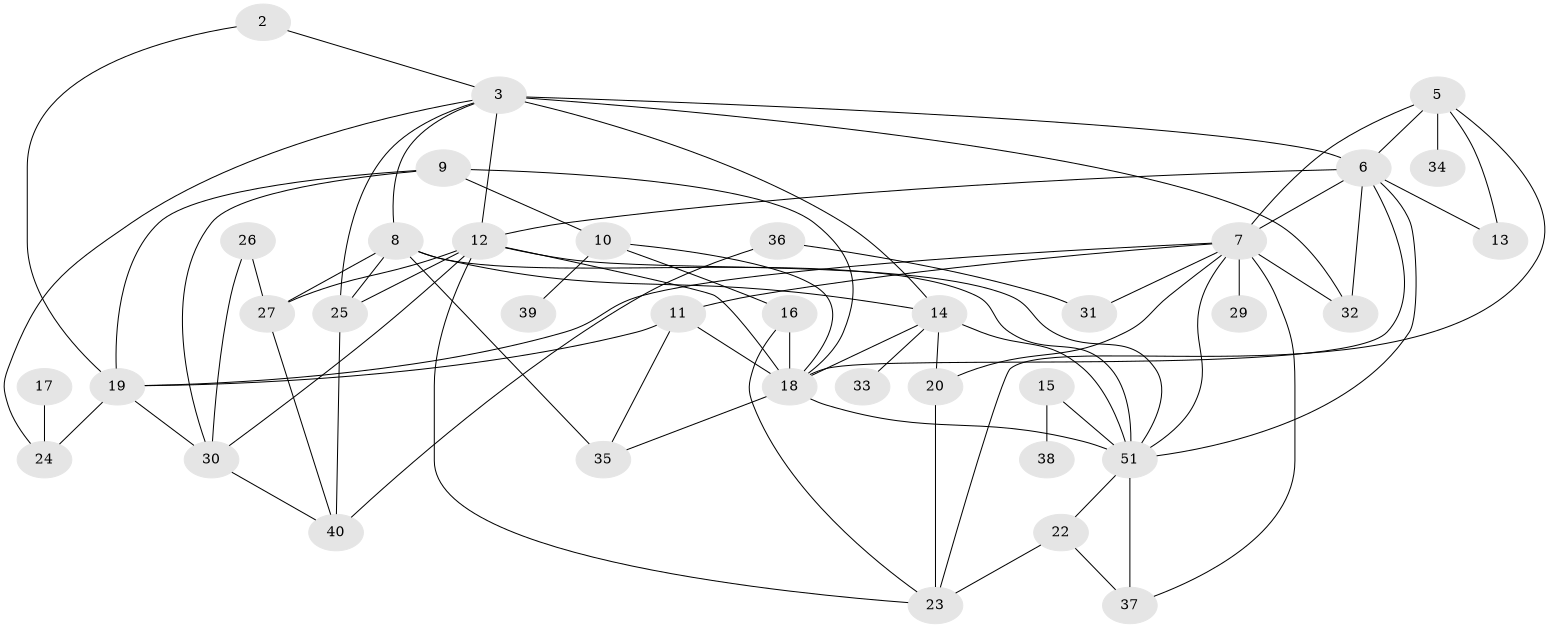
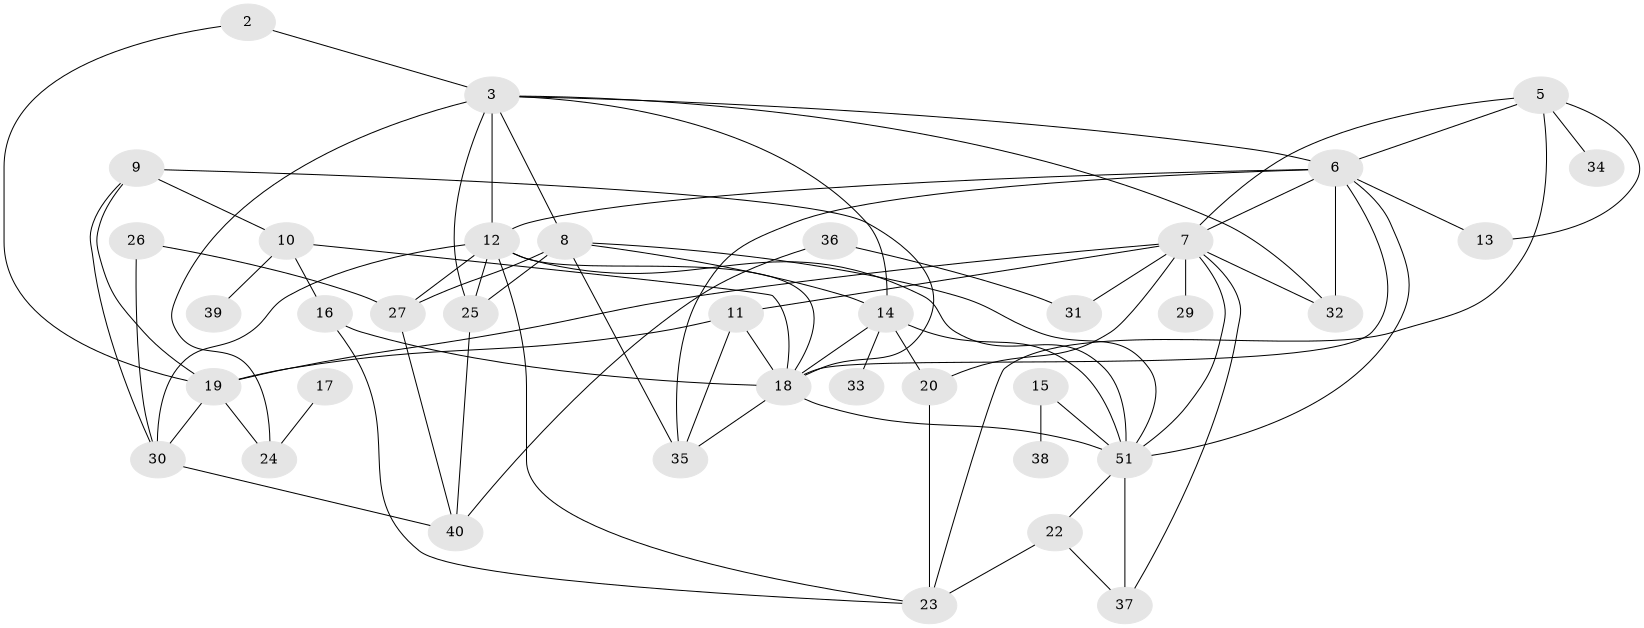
none -> (914, 197)
